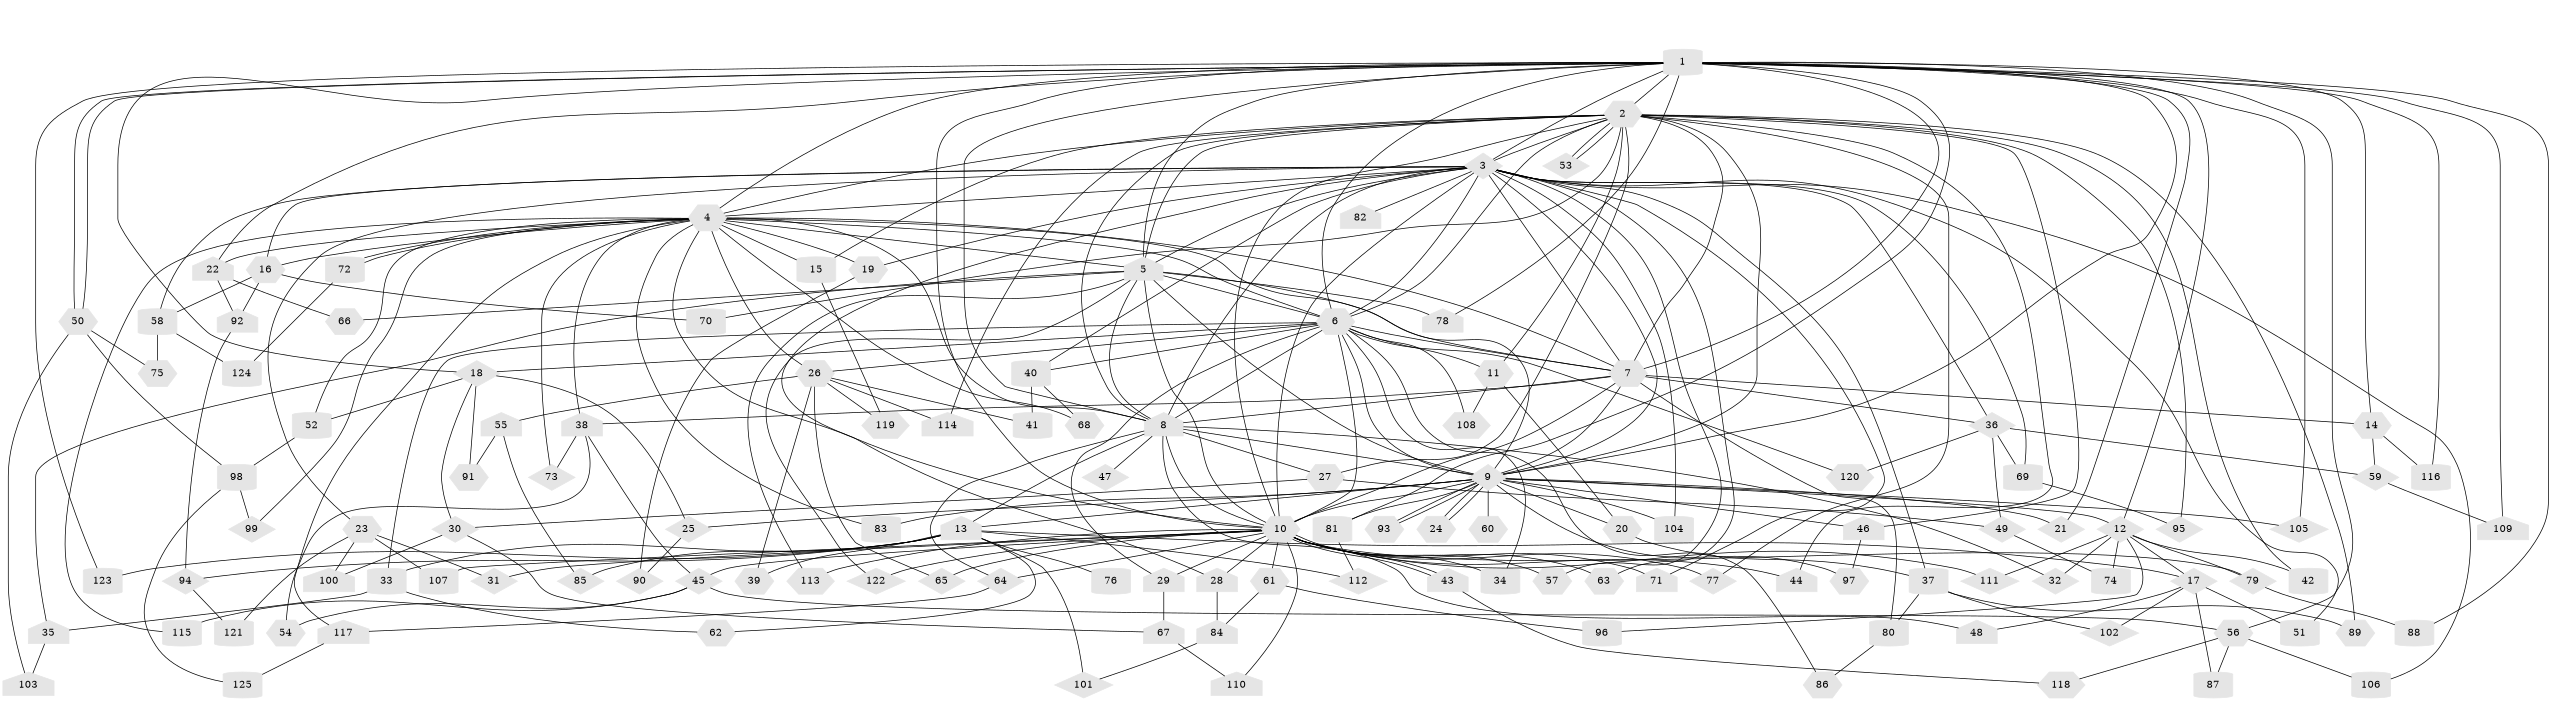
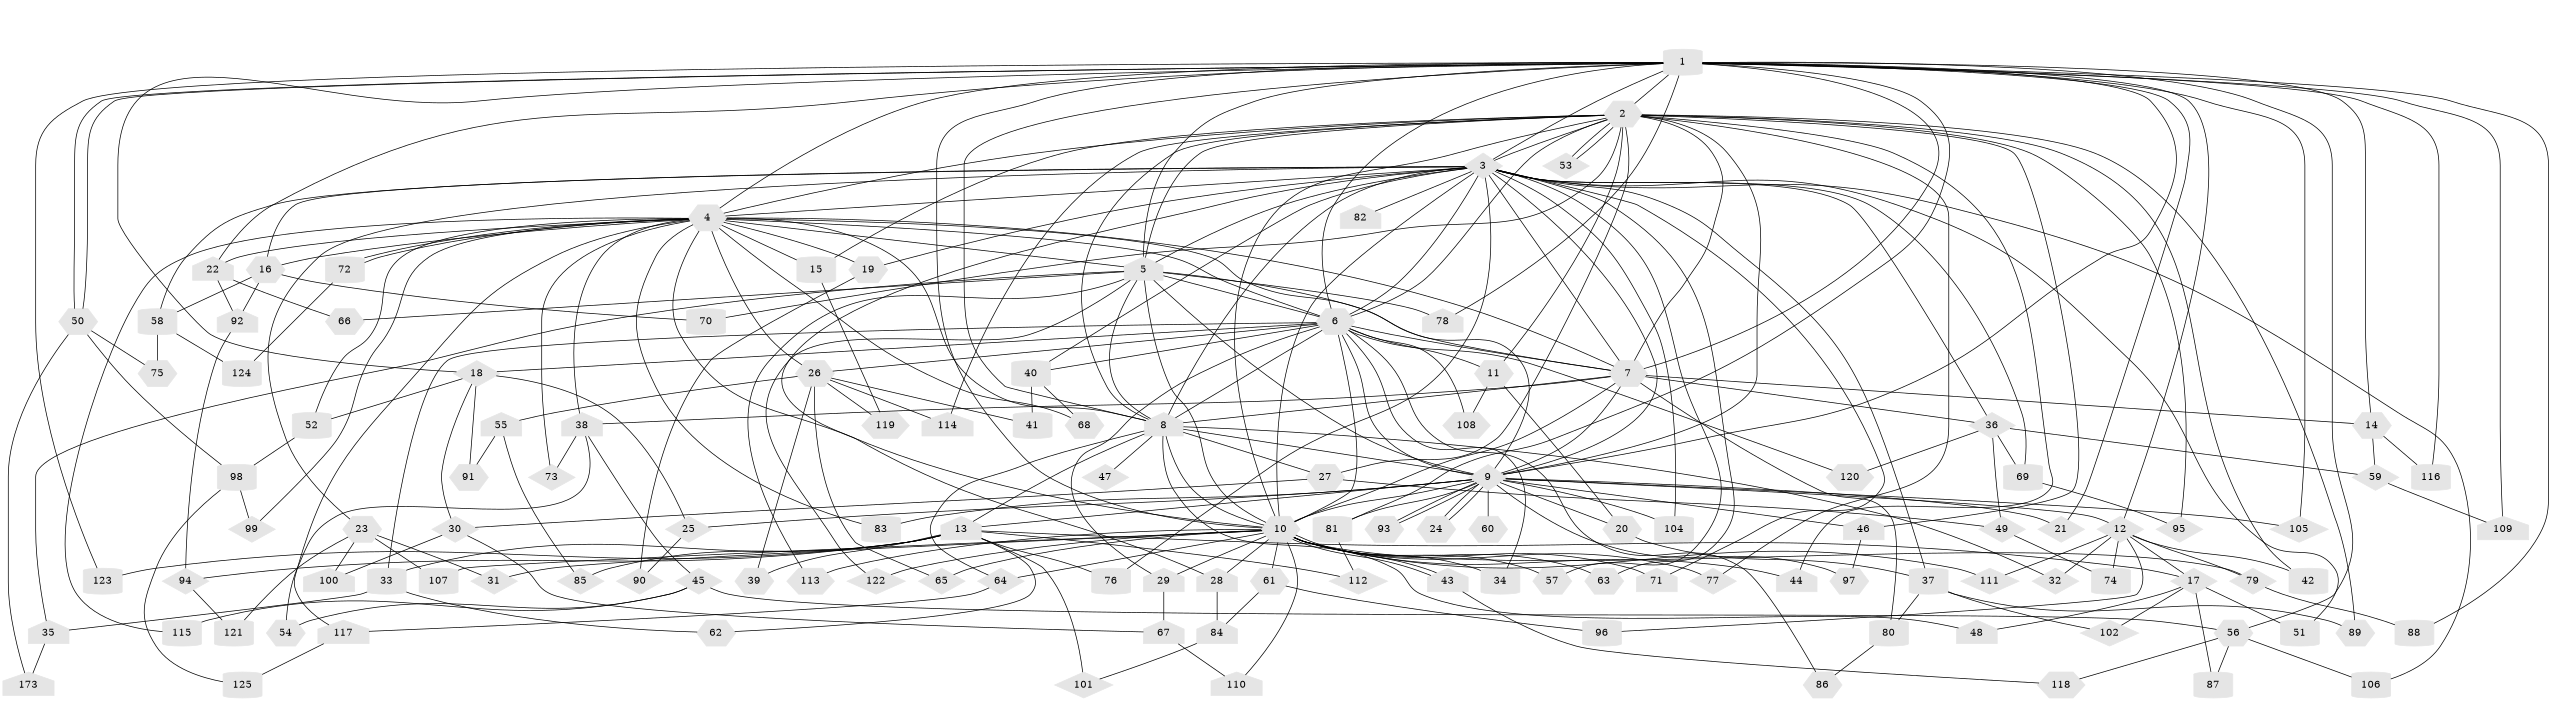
none -> (1386, 410)
(889, 553) -> none
(28, 685) -> (28, 685)
